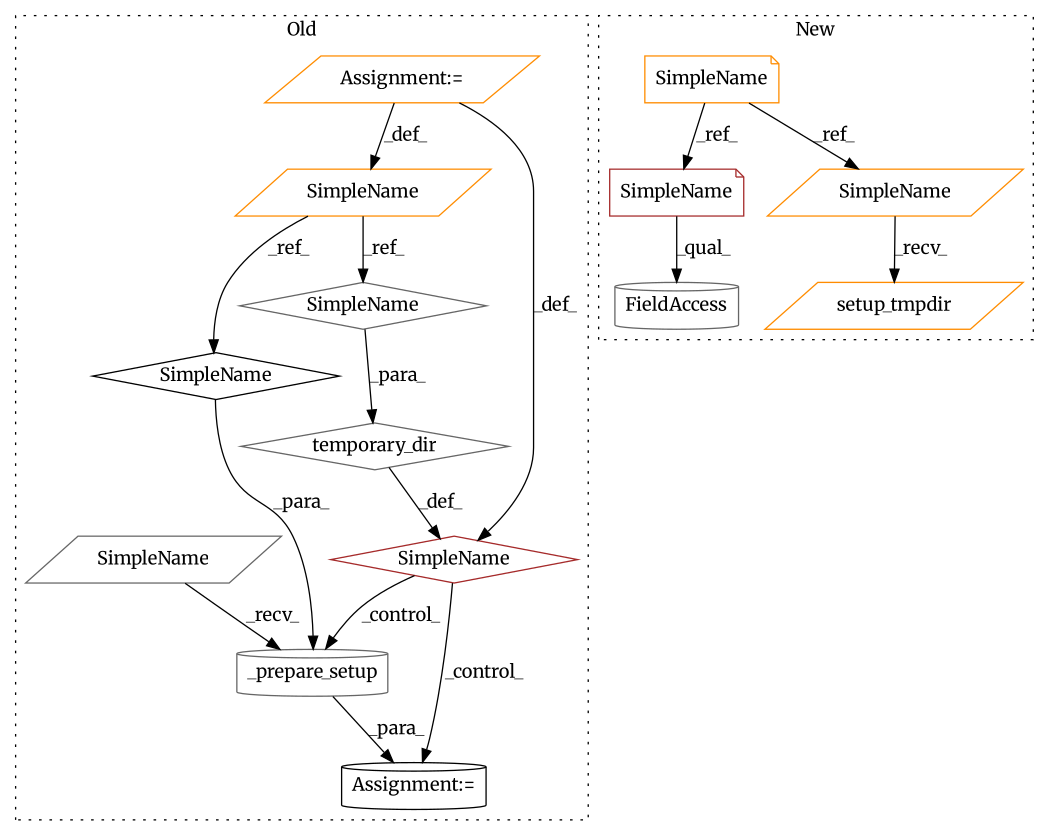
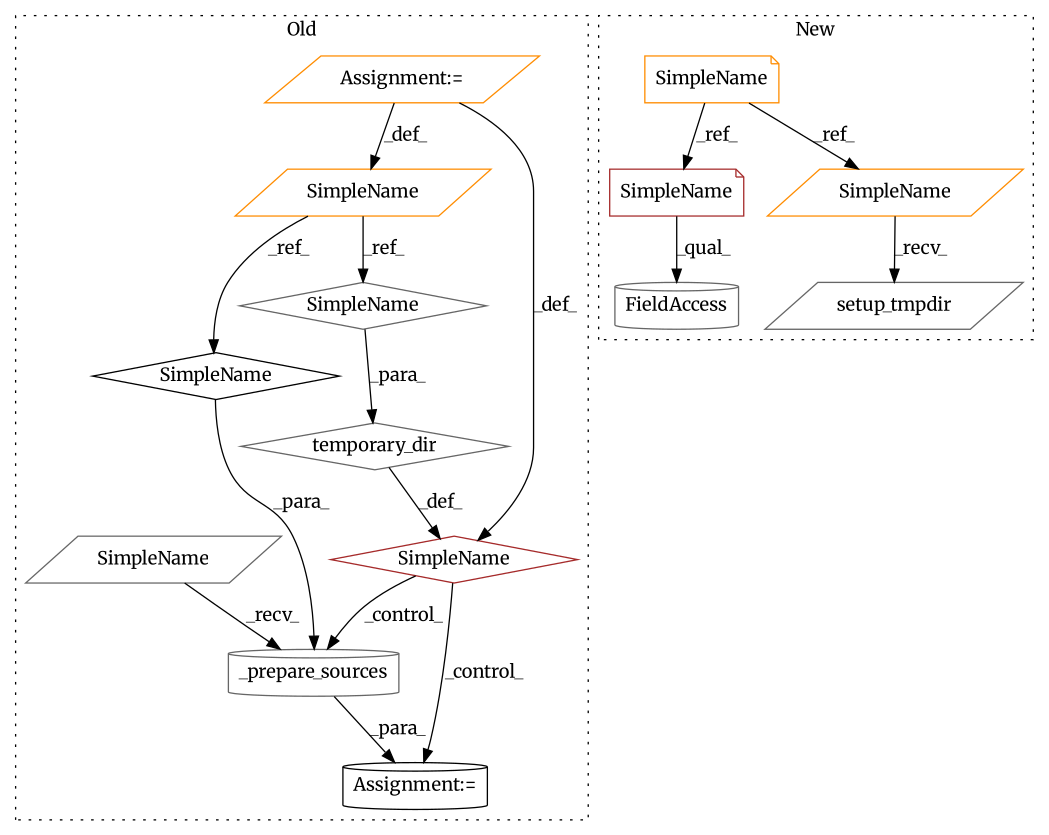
(894, 306) -> (894, 306)
(312, 673) -> (314, 673)
